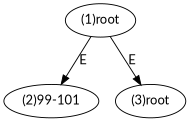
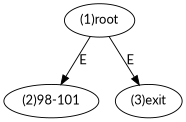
(51, 101) -> (51, 101)
(151, 101) -> (149, 101)
